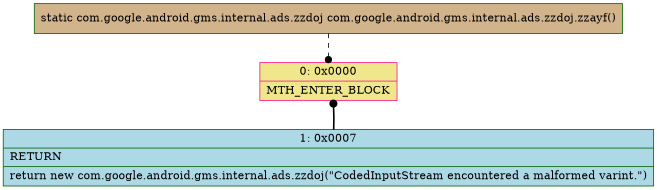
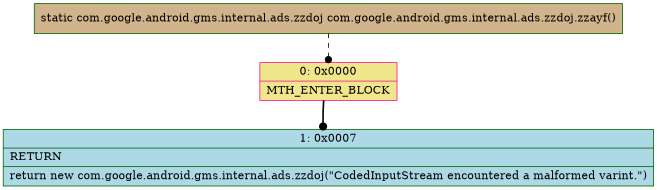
(334, 118) -> (323, 112)
